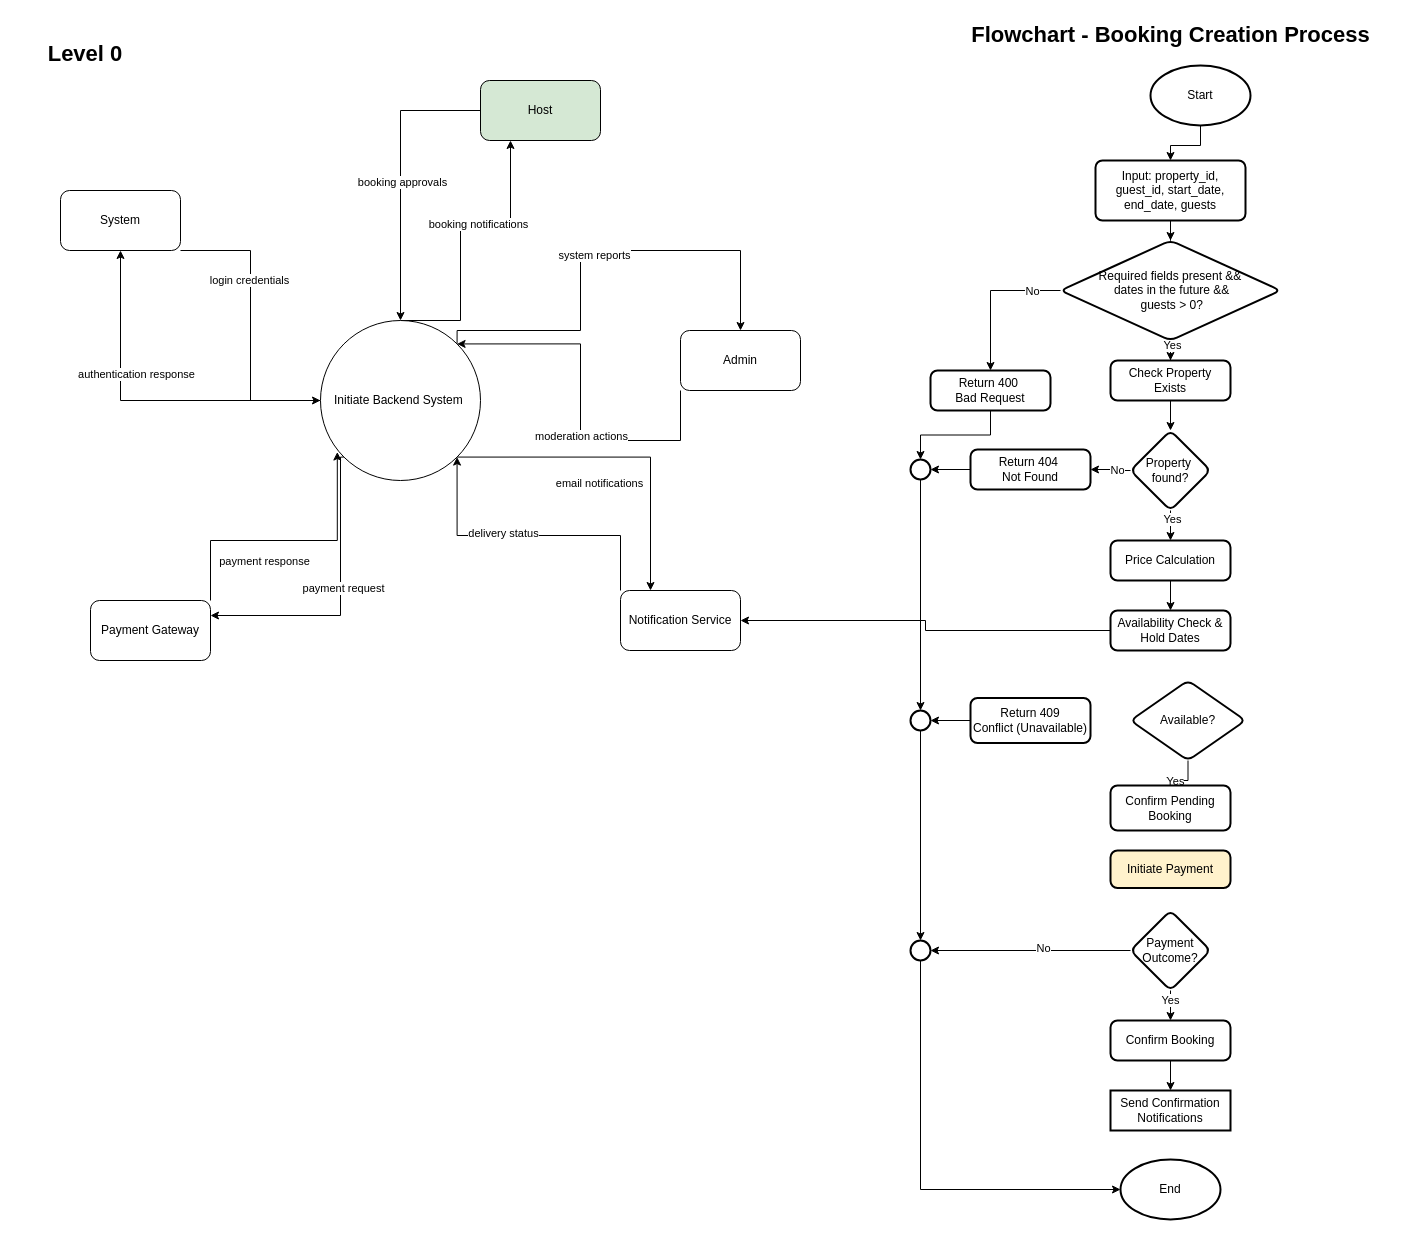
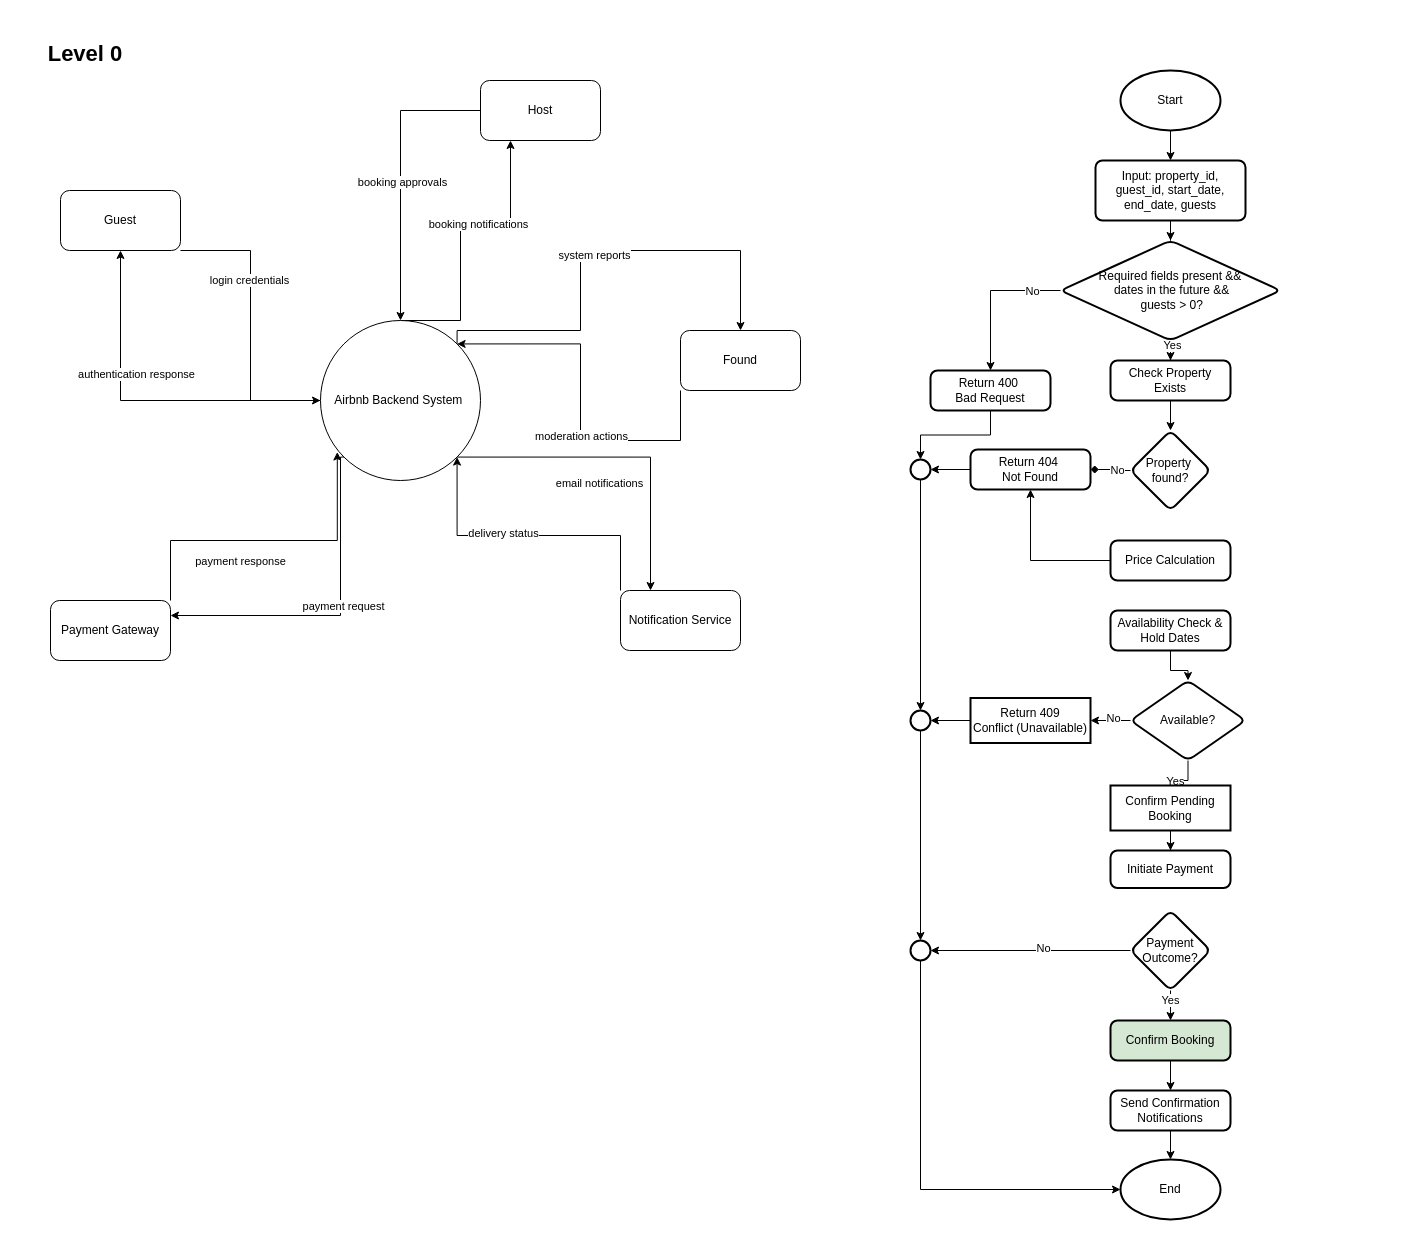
(1171, 36) -> none
(1201, 96) -> (1171, 101)
(541, 111) -> (541, 111)
(121, 221) -> (121, 221)
(741, 361) -> (741, 361)
(401, 401) -> (401, 401)
(1099, 470) -> (1099, 470)
(1171, 530) -> none
(1171, 600) -> (1039, 561)
(926, 630) -> (1171, 671)
(151, 631) -> (111, 631)
(1031, 721) -> (1031, 721)
none -> (1114, 721)
(1171, 808) -> (1171, 808)
none -> (1171, 845)
(1171, 869) -> (1171, 869)
(1171, 1041) -> (1171, 1041)
(1171, 1111) -> (1171, 1111)
none -> (1171, 1149)
